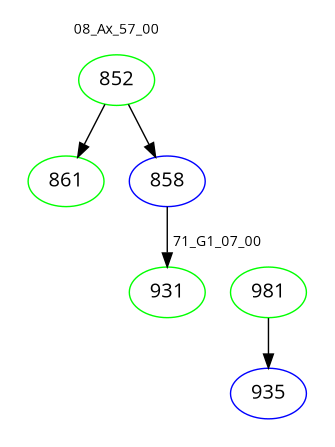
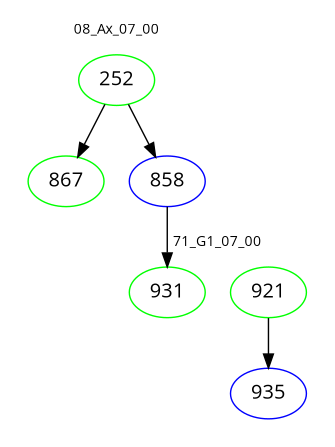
(117, 30) -> (117, 30)
(117, 80) -> (117, 80)
(66, 181) -> (66, 181)
(268, 292) -> (268, 292)
